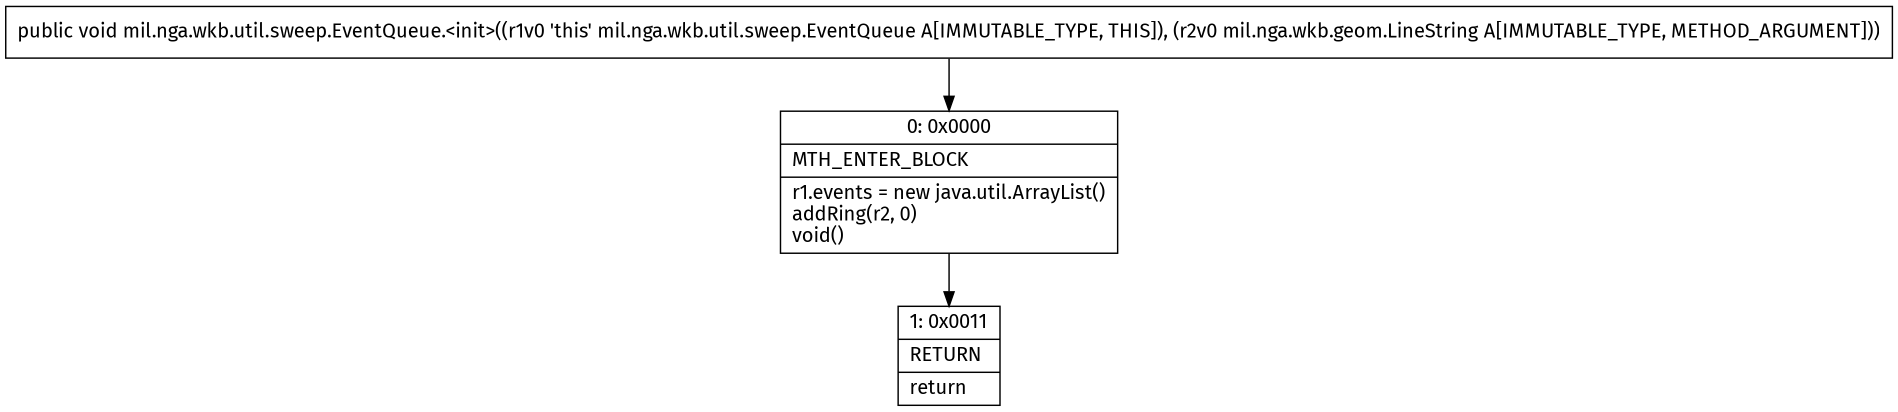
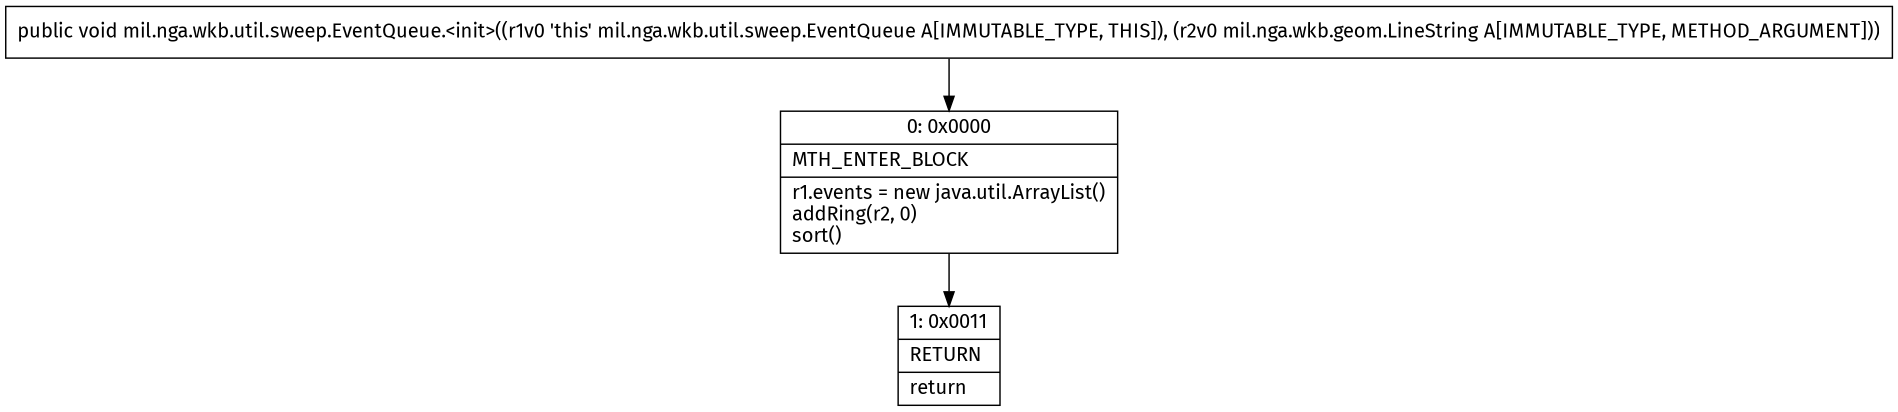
(819, 236) -> (817, 236)
